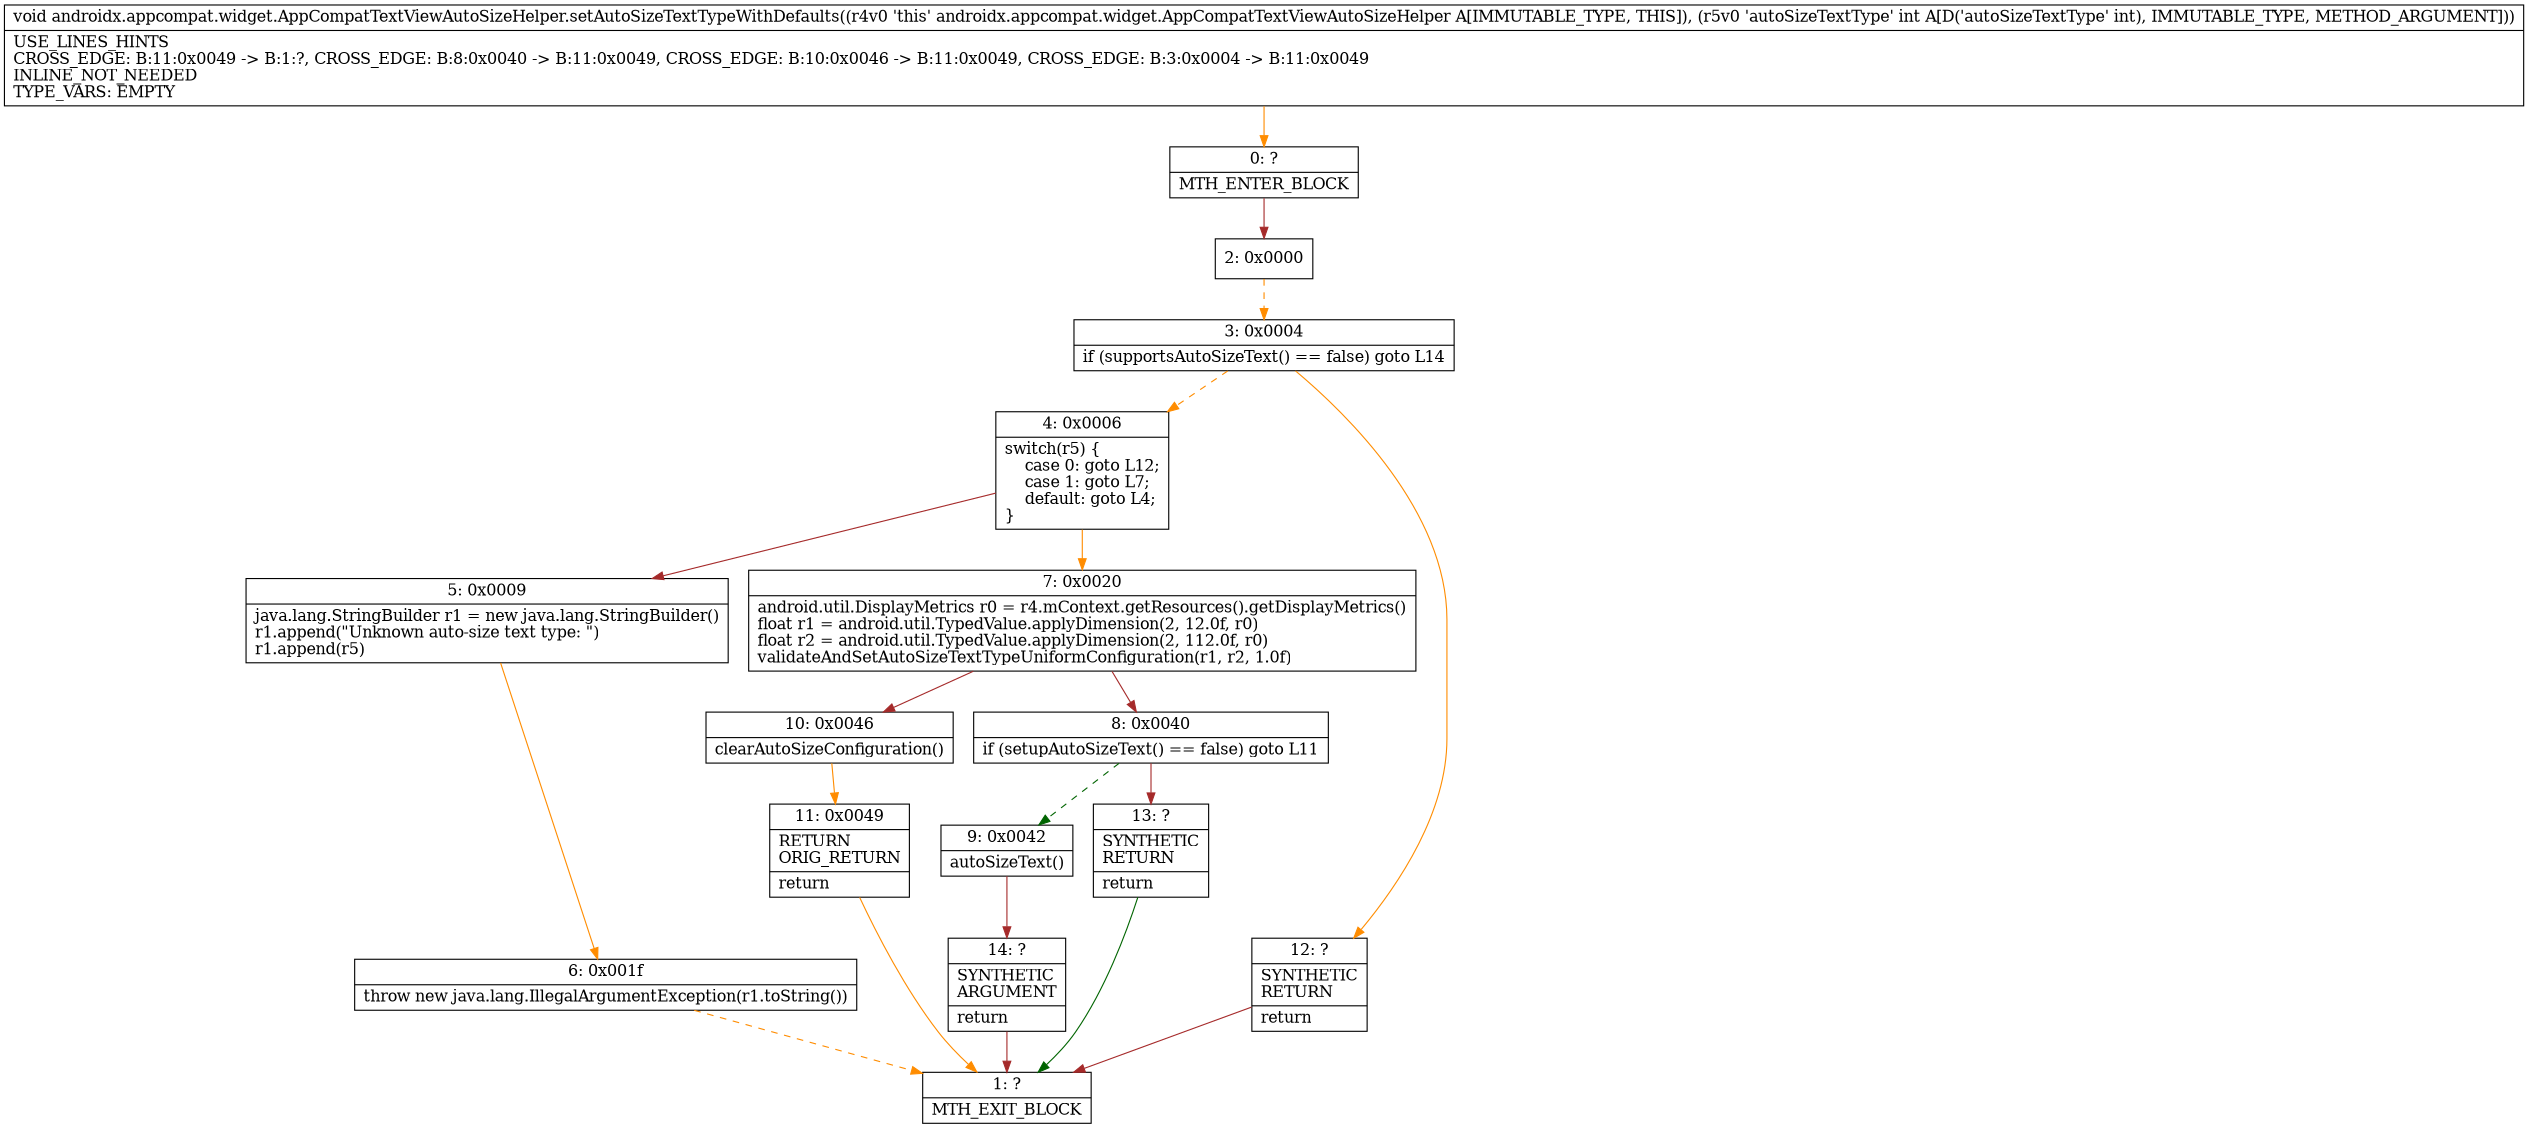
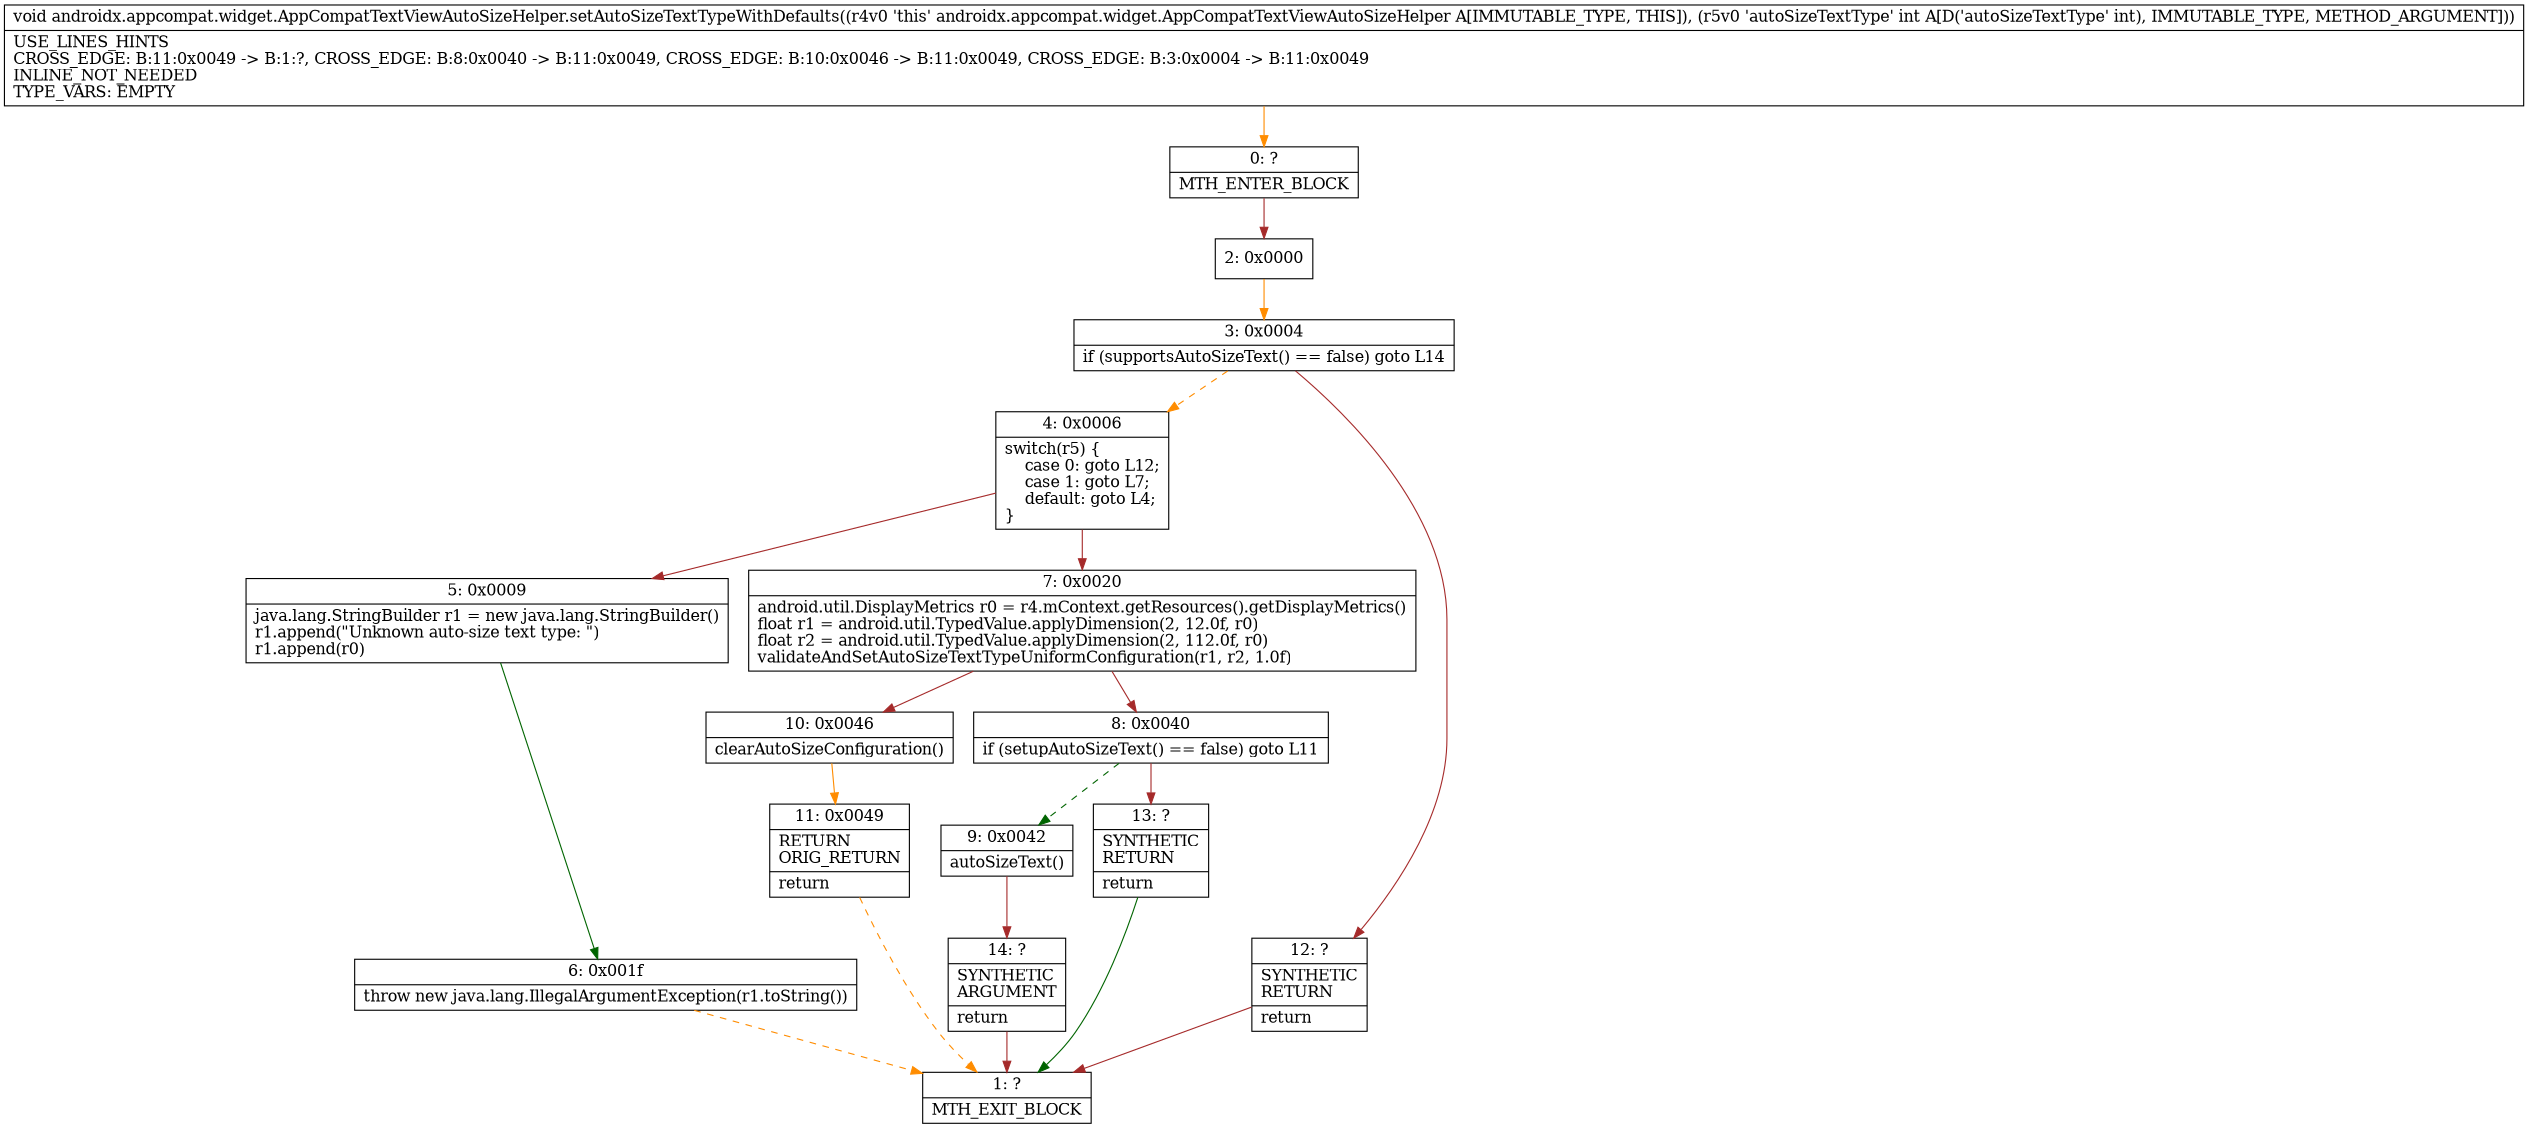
(1264, 294) -> (1264, 294)
(1082, 544) -> (1082, 544)
(1447, 636) -> (1447, 636)
(310, 649) -> (310, 649)
(547, 806) -> (547, 806)
(907, 986) -> (907, 986)
